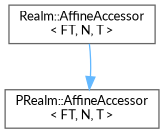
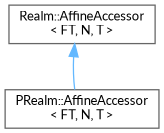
(91, 60) -> (73, 73)
